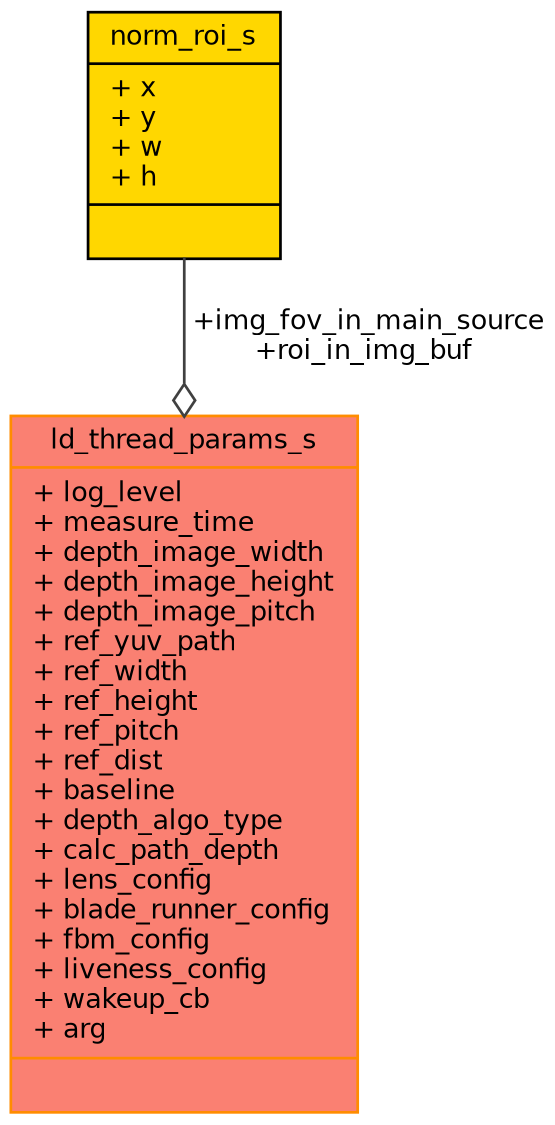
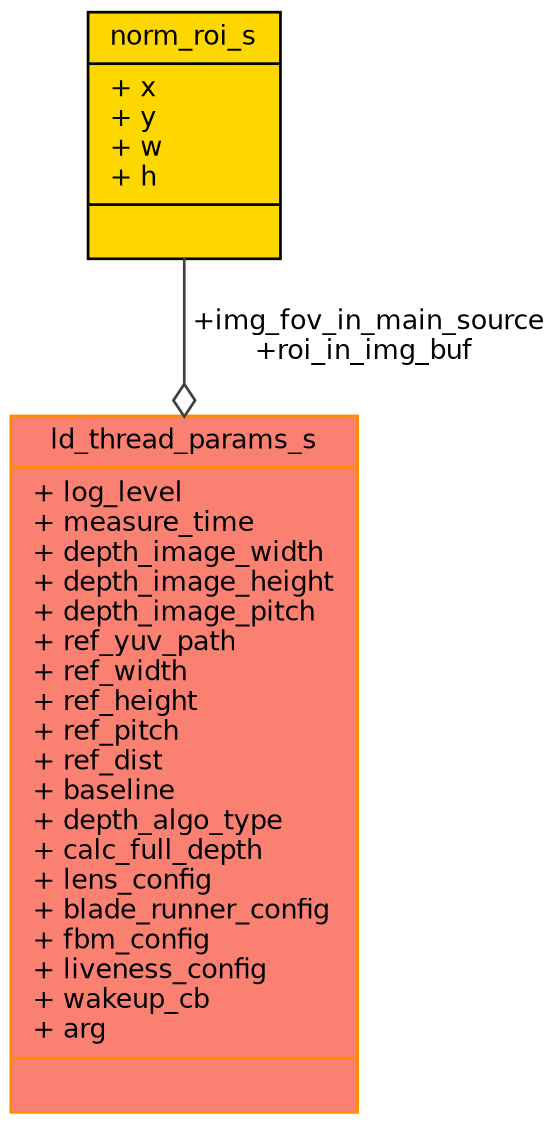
(156, 851) -> (148, 851)
